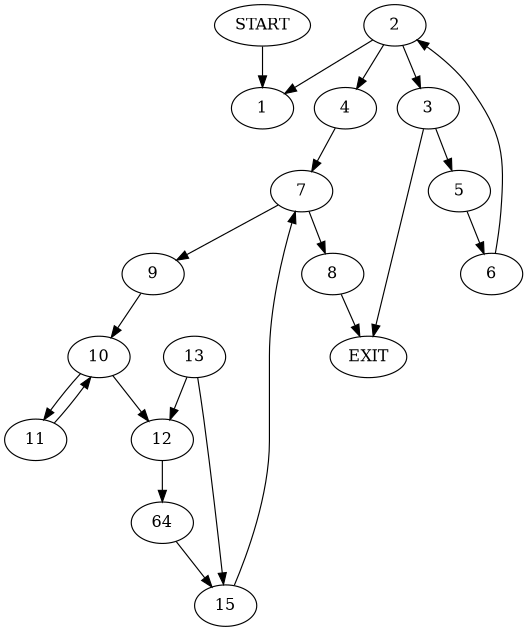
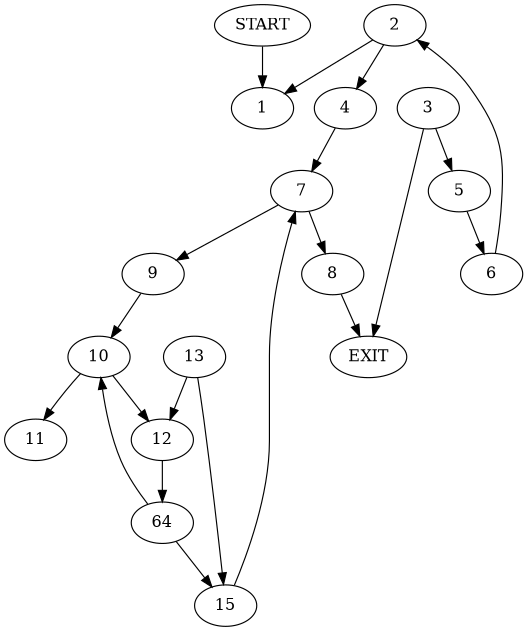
(409, 61) -> none
(70, 405) -> (117, 450)
